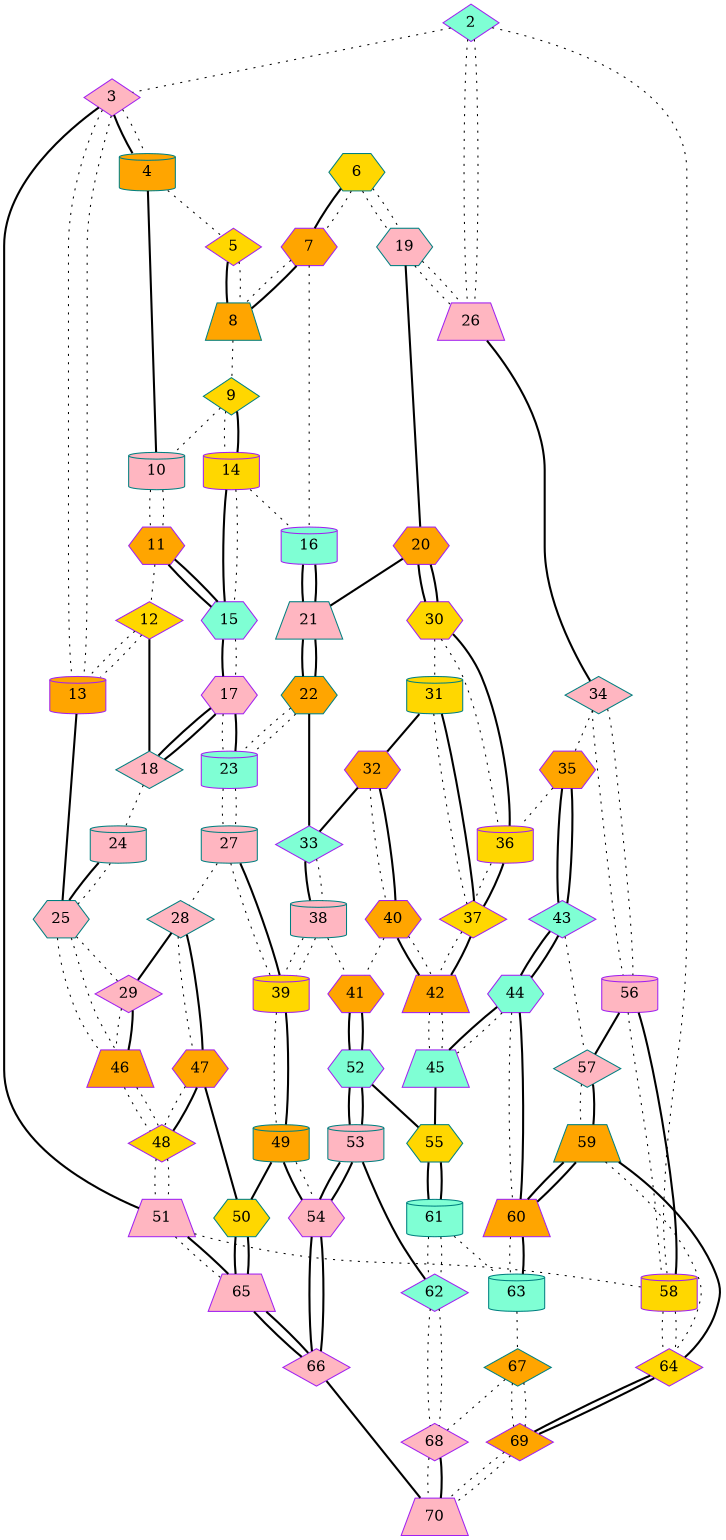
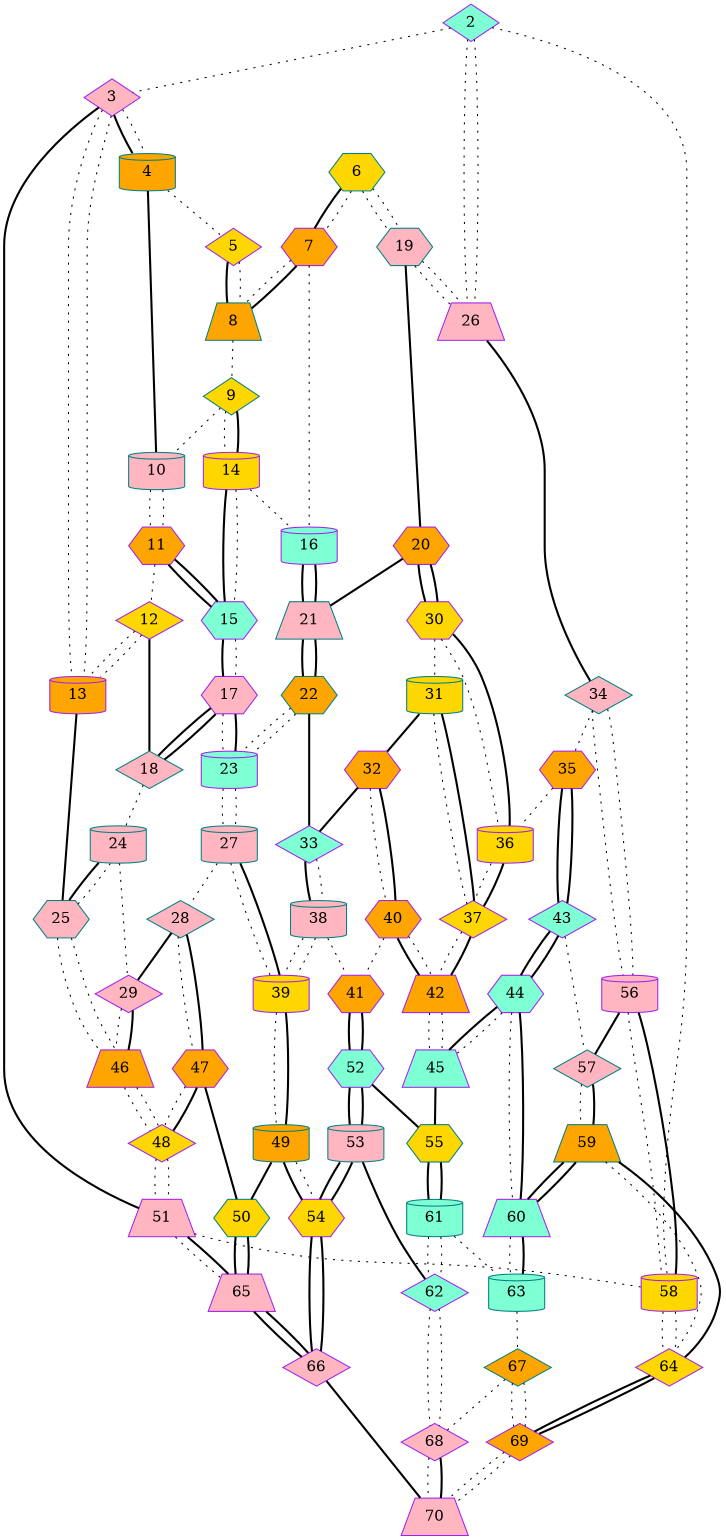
(97, 959) -> (123, 919)
(316, 1218) -> (316, 1218)
(517, 1218) -> (517, 1218)
